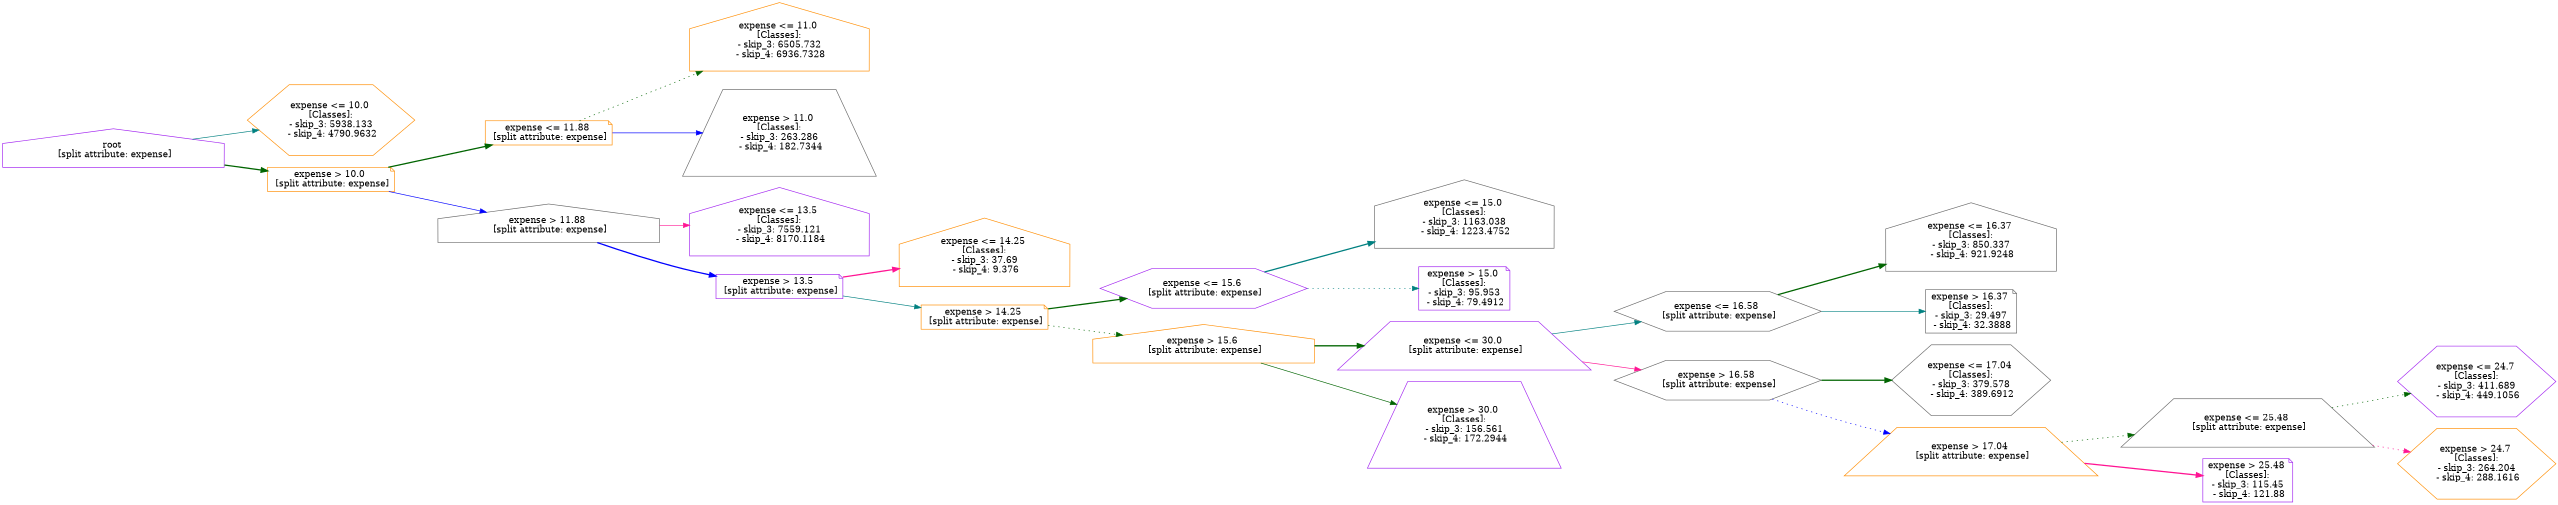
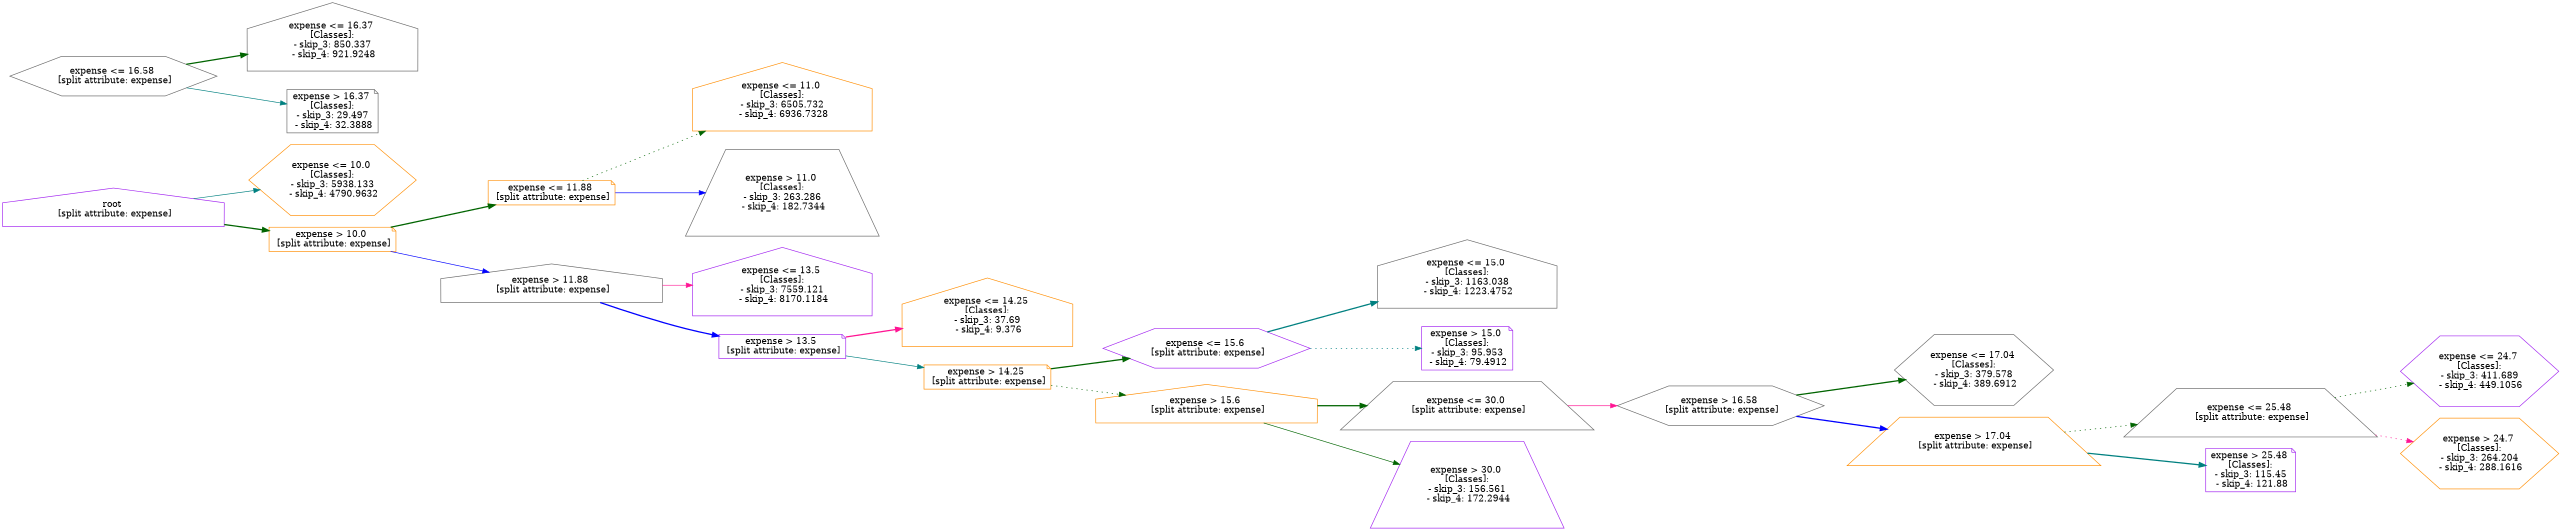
(1593, 328) -> none
(1464, 346) -> (1467, 406)
(1828, 417) -> (1838, 422)
(2140, 469) -> (2143, 459)
